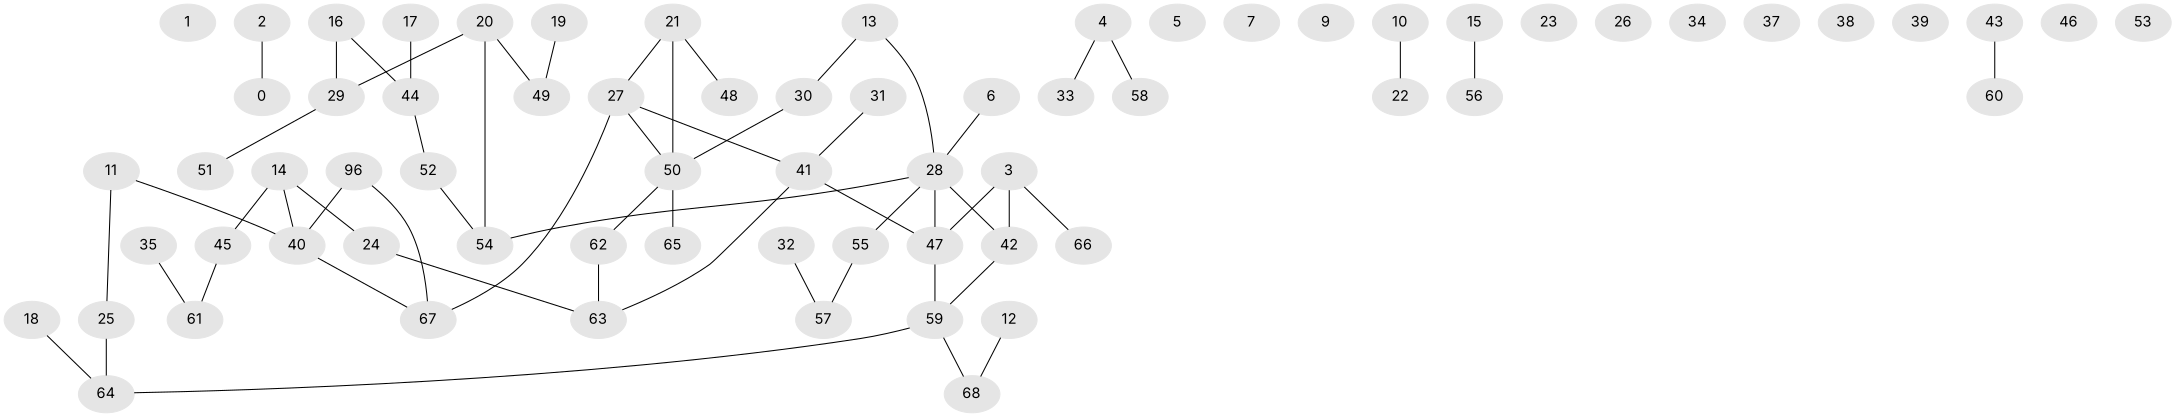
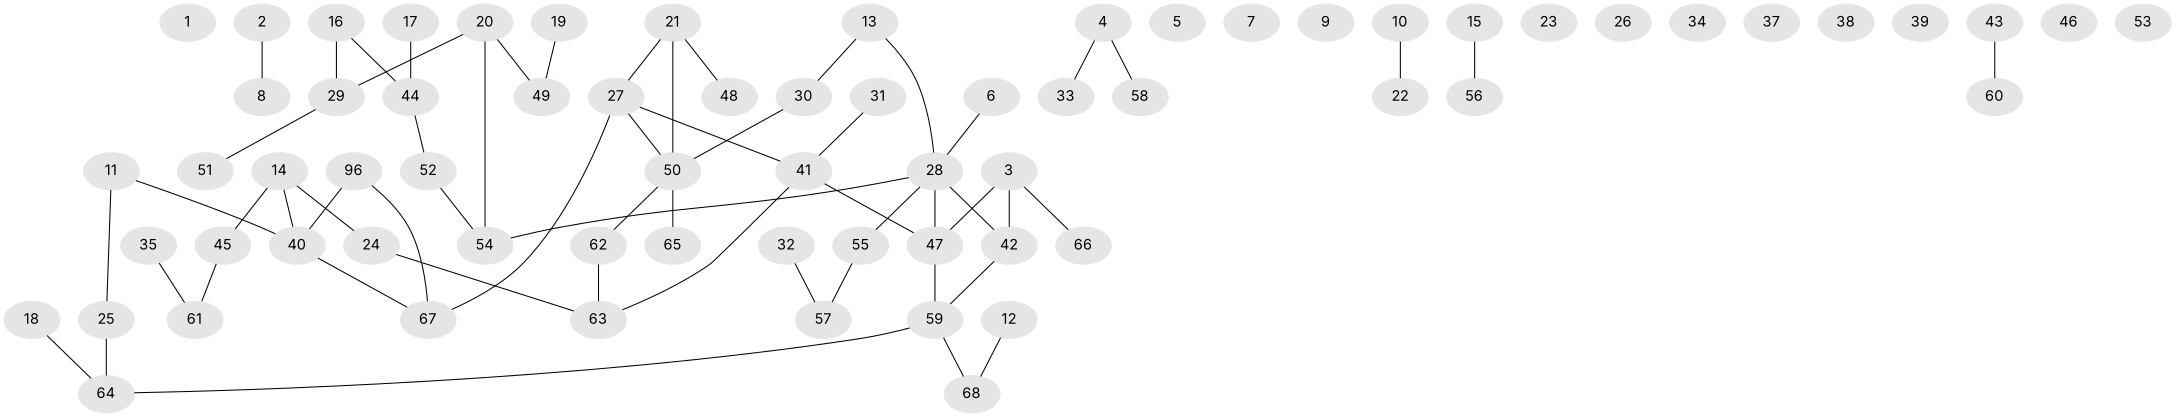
(262, 97) -> (262, 97)
